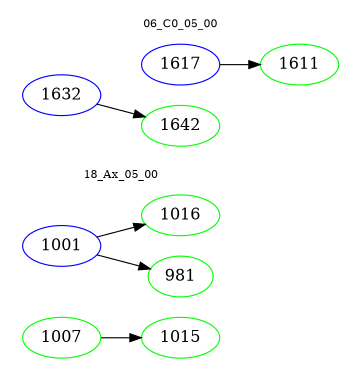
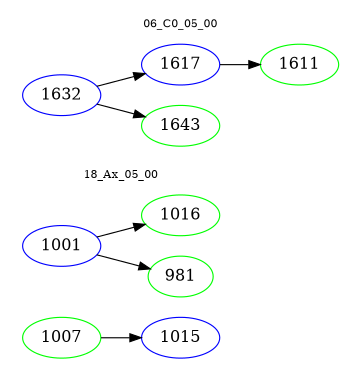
none -> (116, 81)
(181, 126) -> (181, 126)
(181, 338) -> (181, 338)
